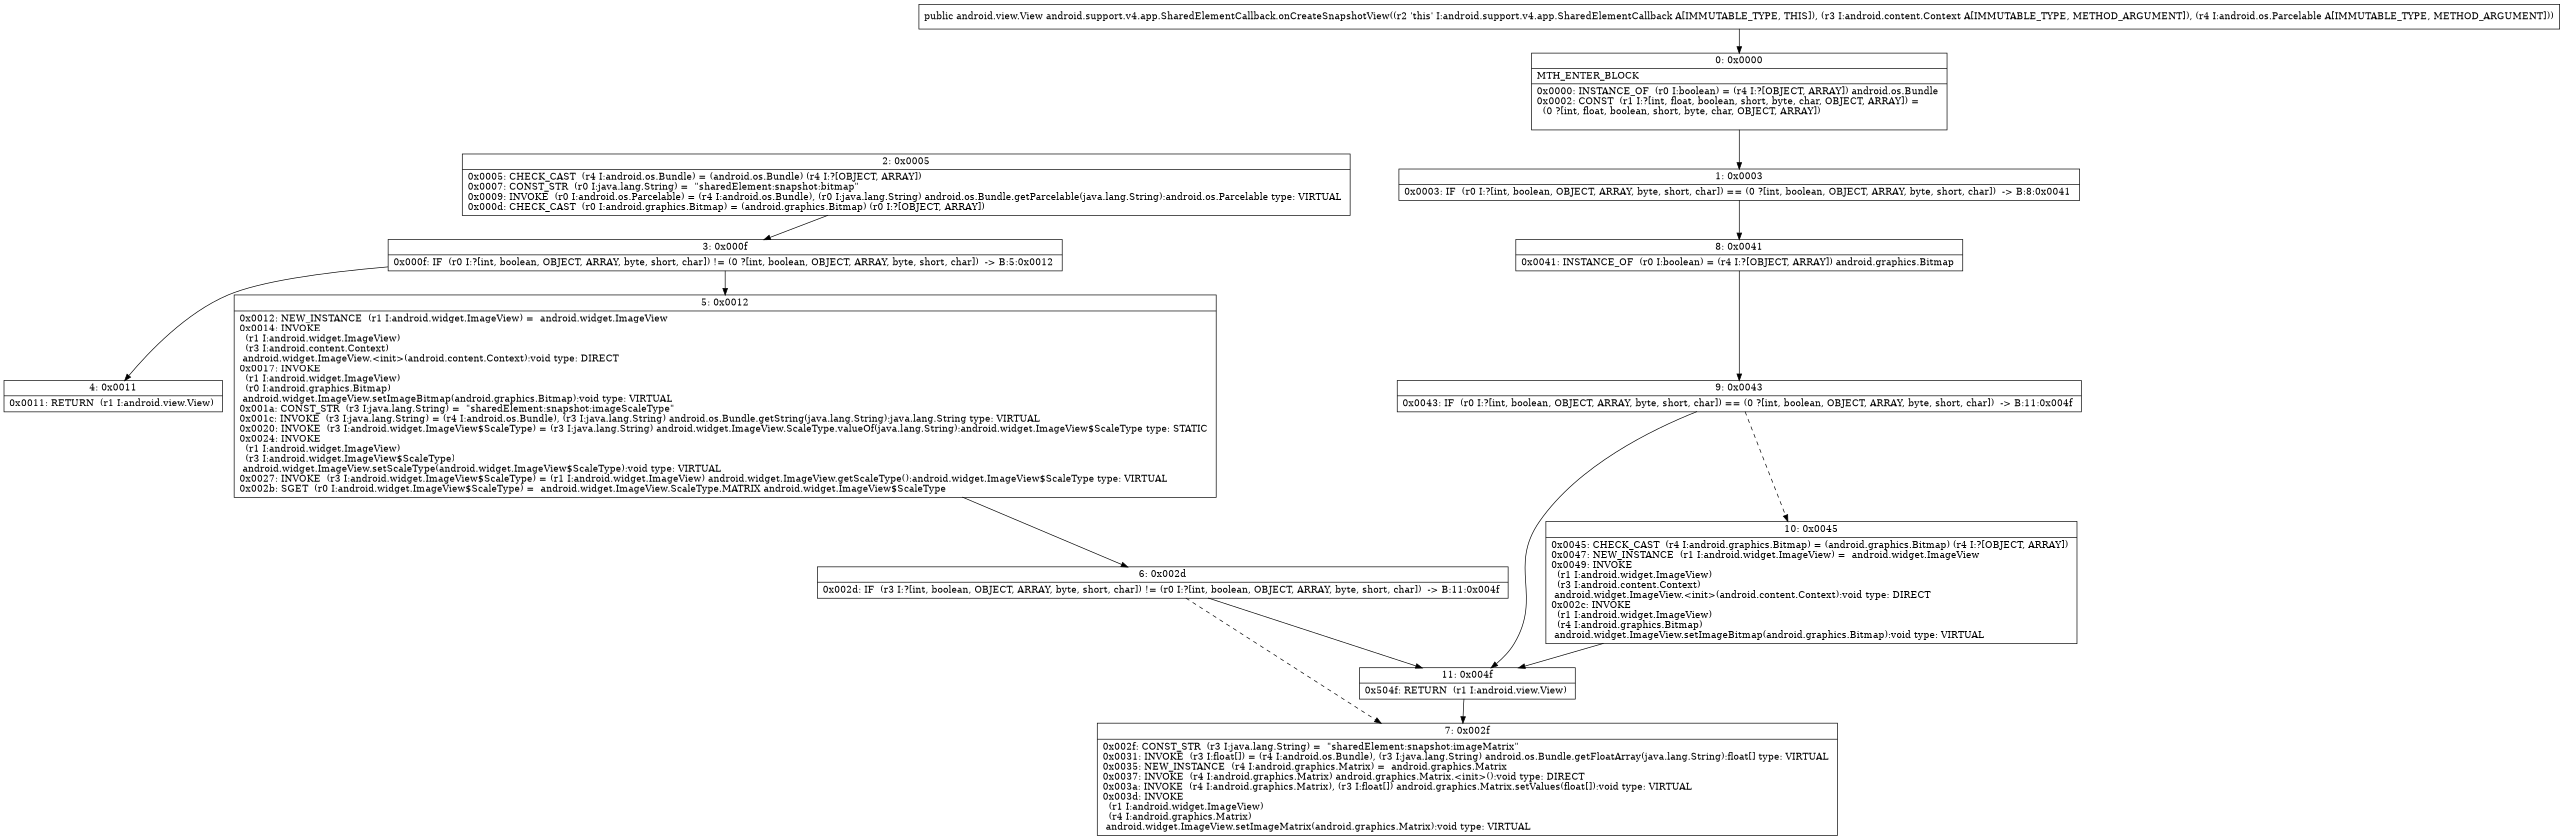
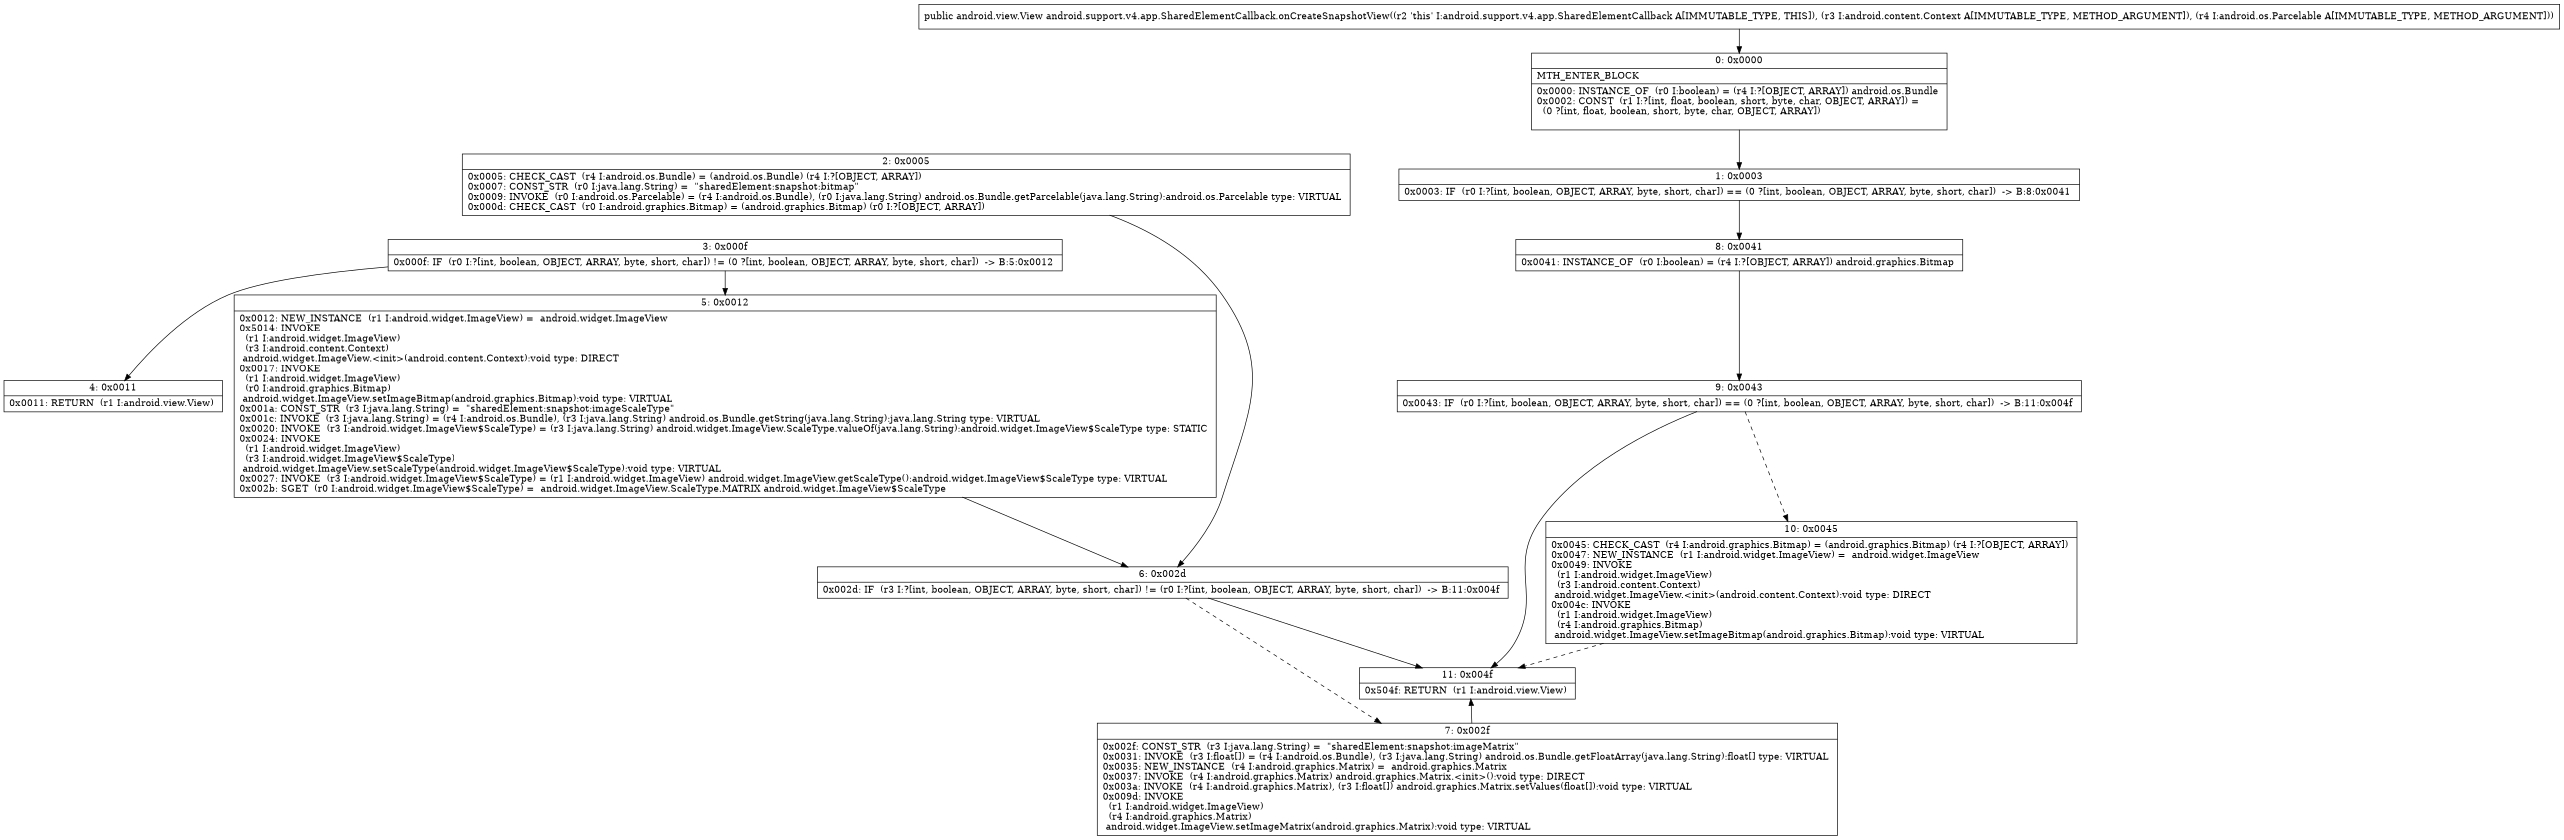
(799, 226) -> (1251, 363)
(283, 329) -> (283, 329)
(1595, 605) -> (1595, 605)
(1564, 655) -> (1564, 655)
(1463, 708) -> (1472, 714)
(1146, 797) -> (1146, 797)
